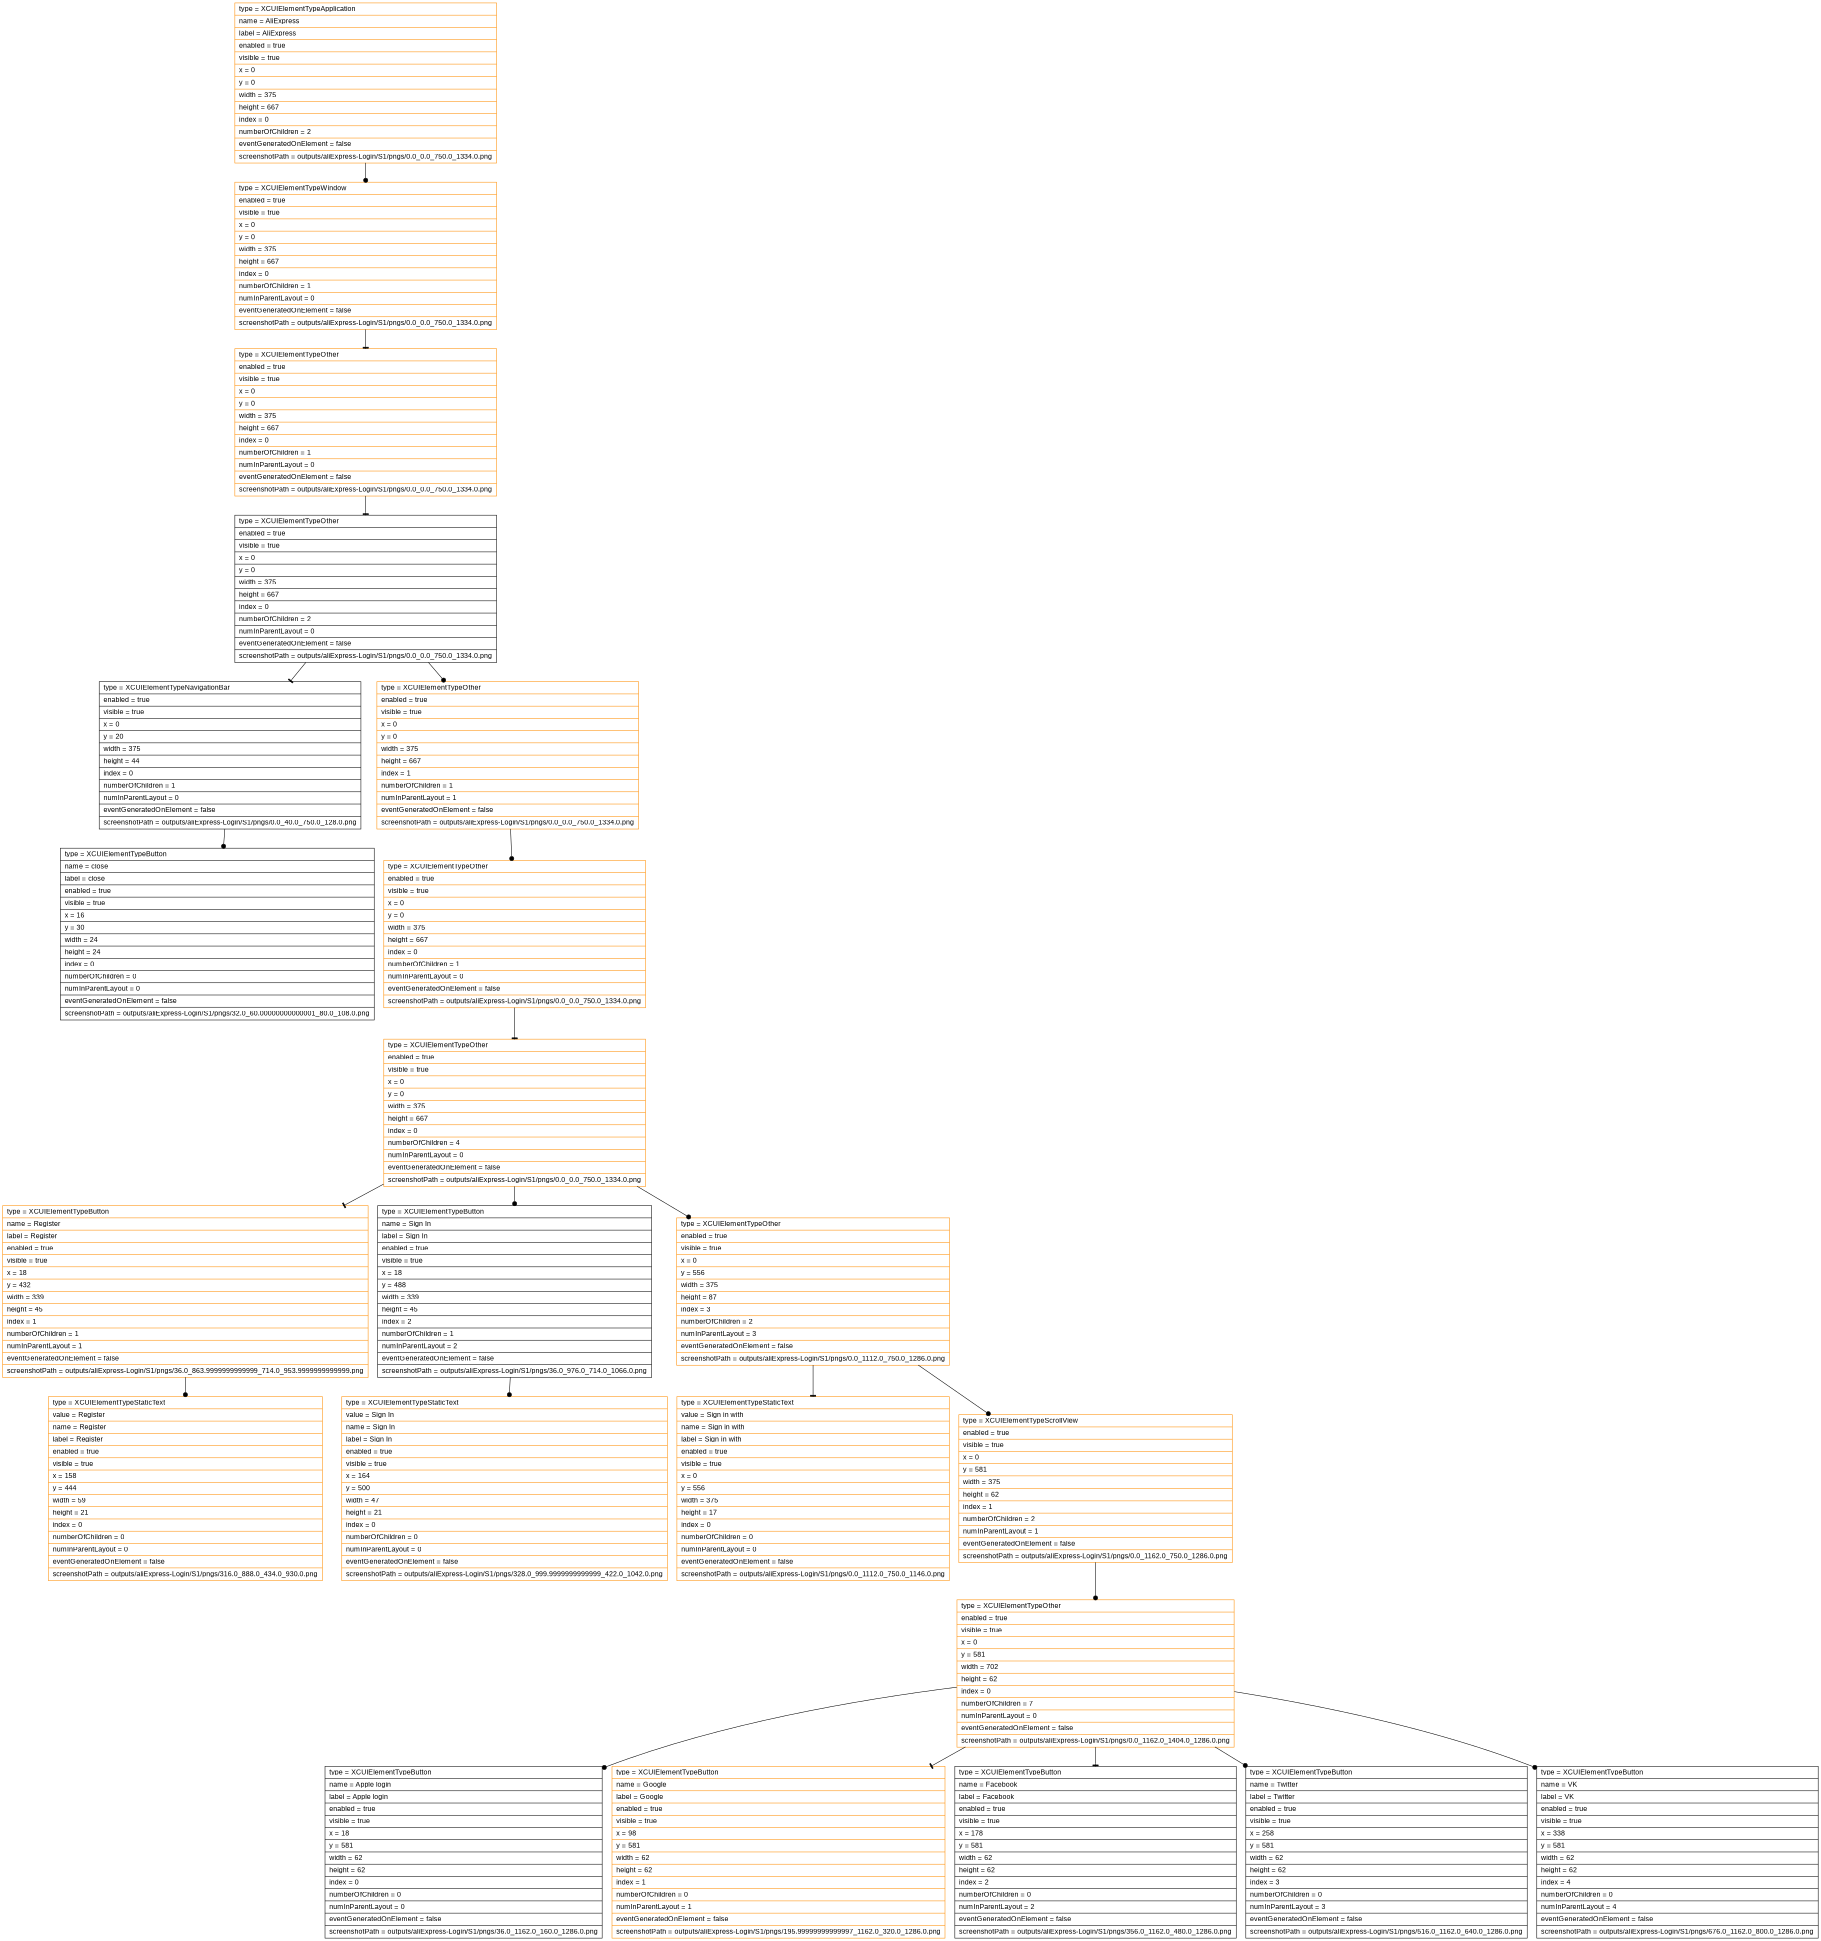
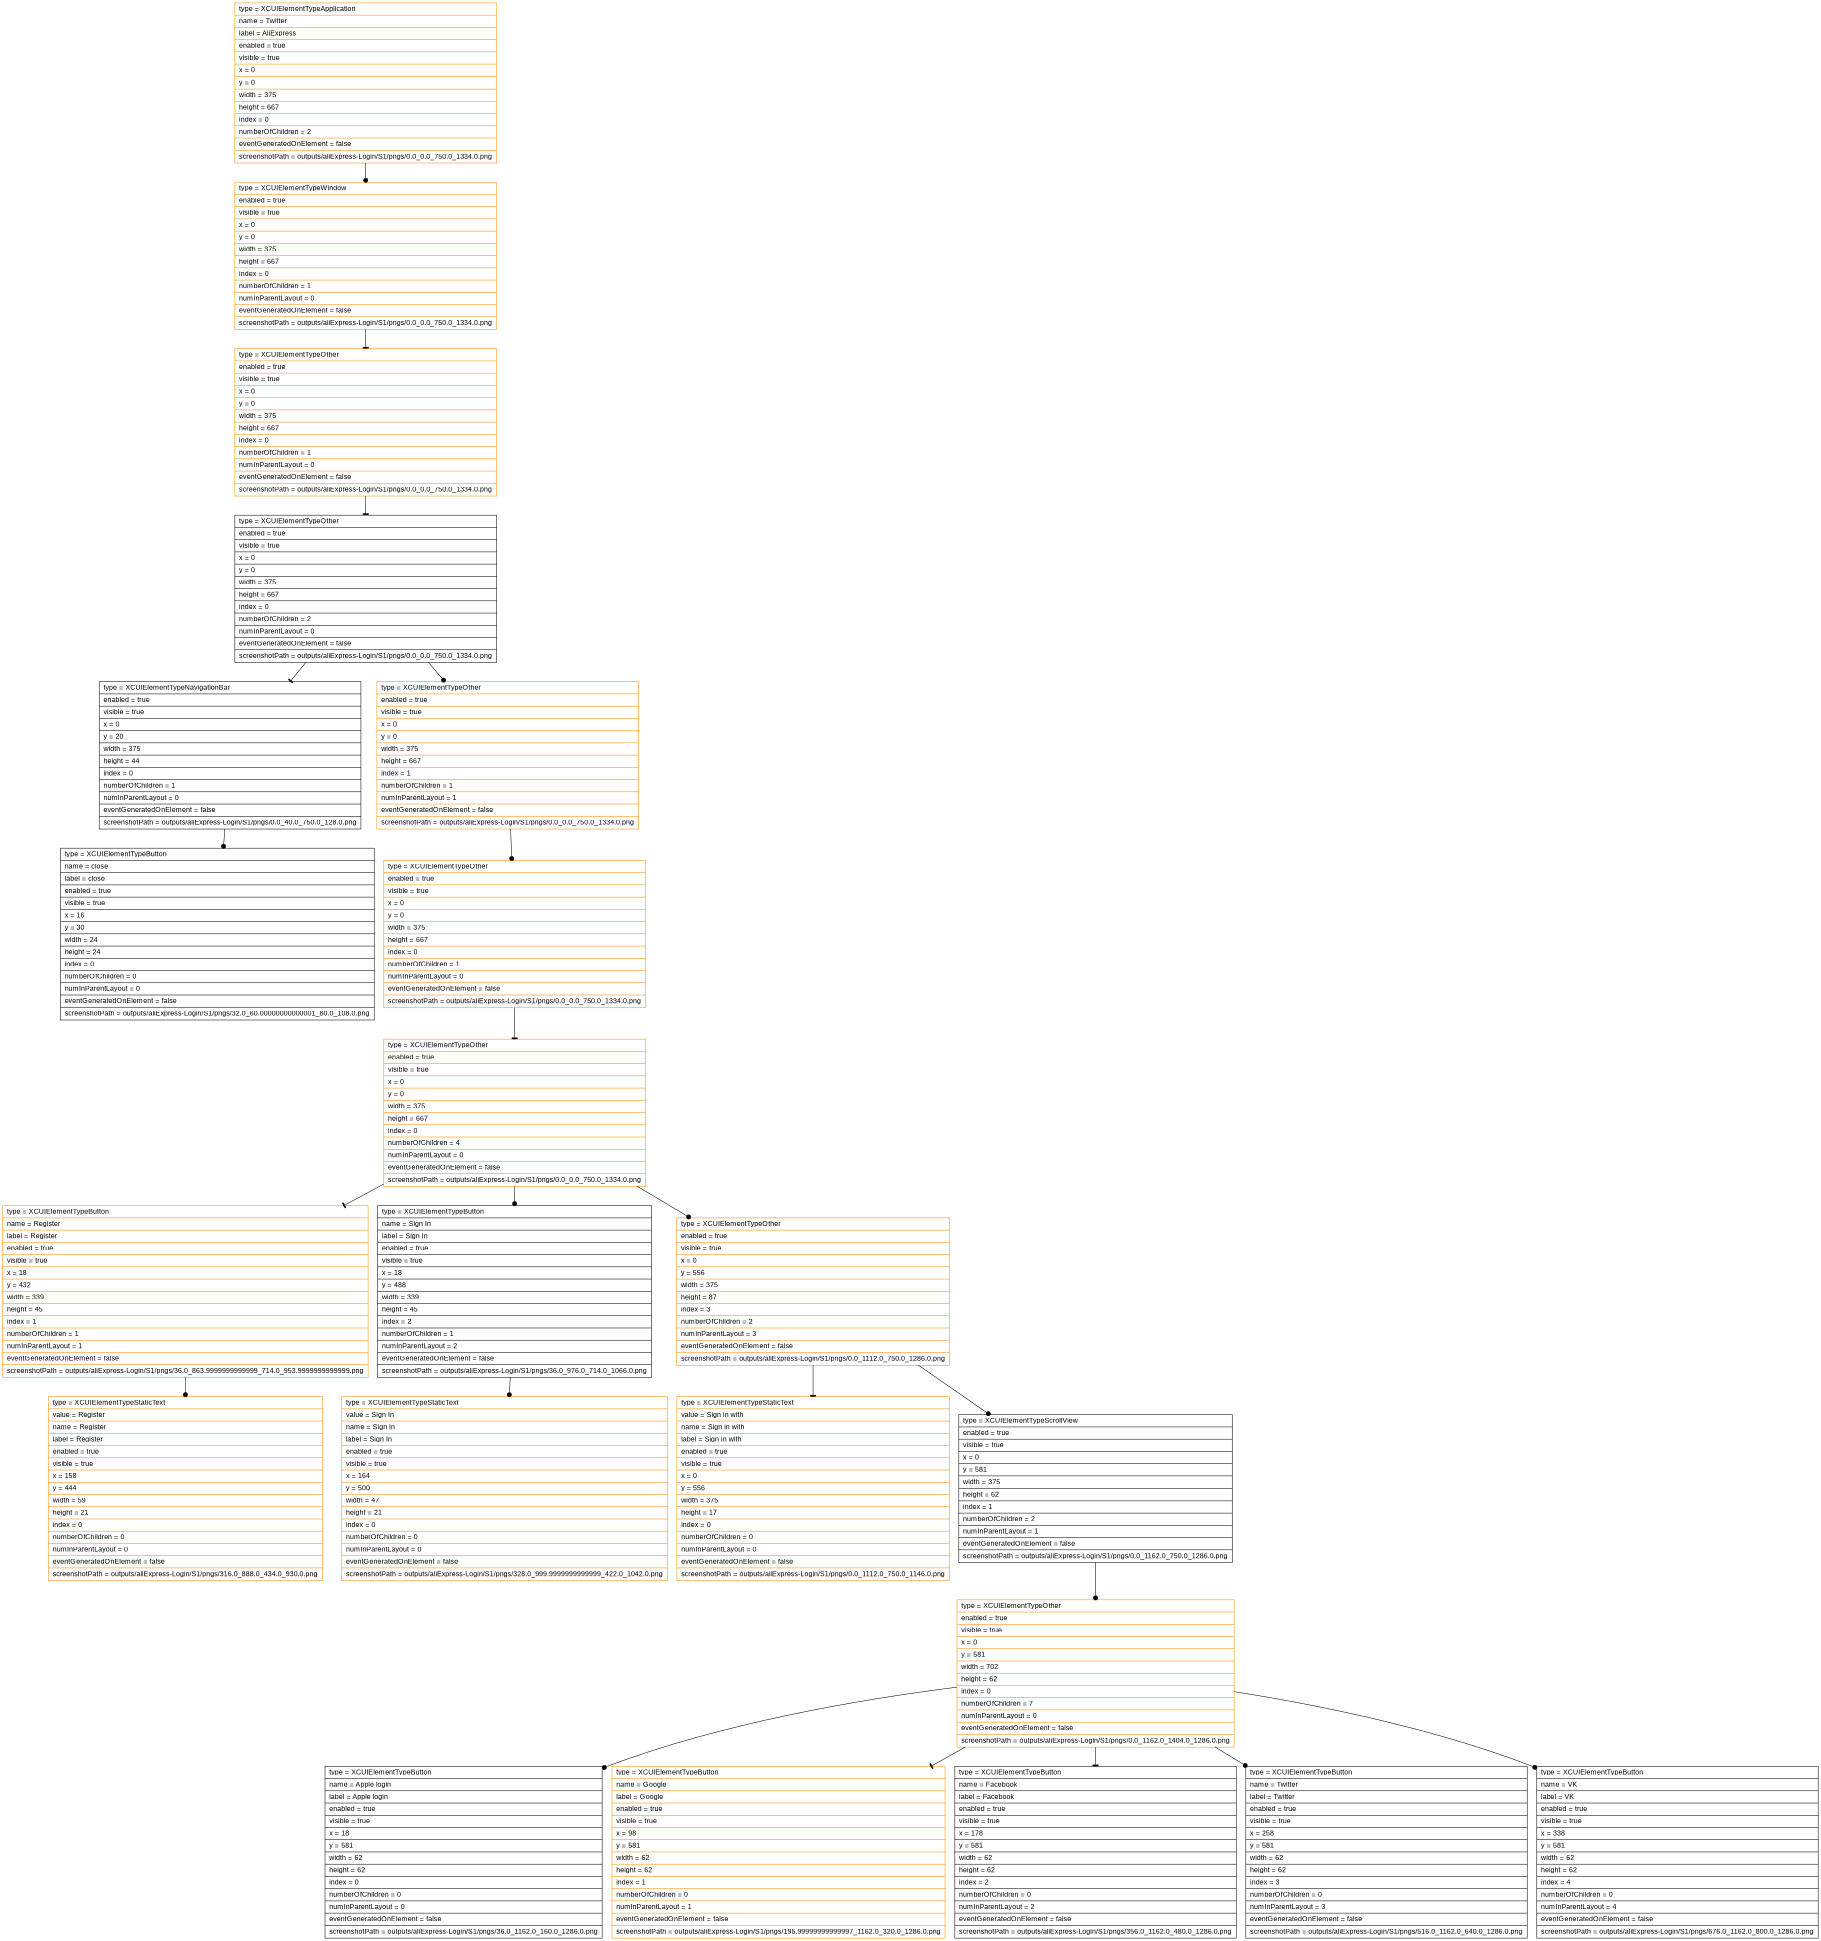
(269, 21) -> (263, 21)
(1096, 1489) -> (1096, 1489)
